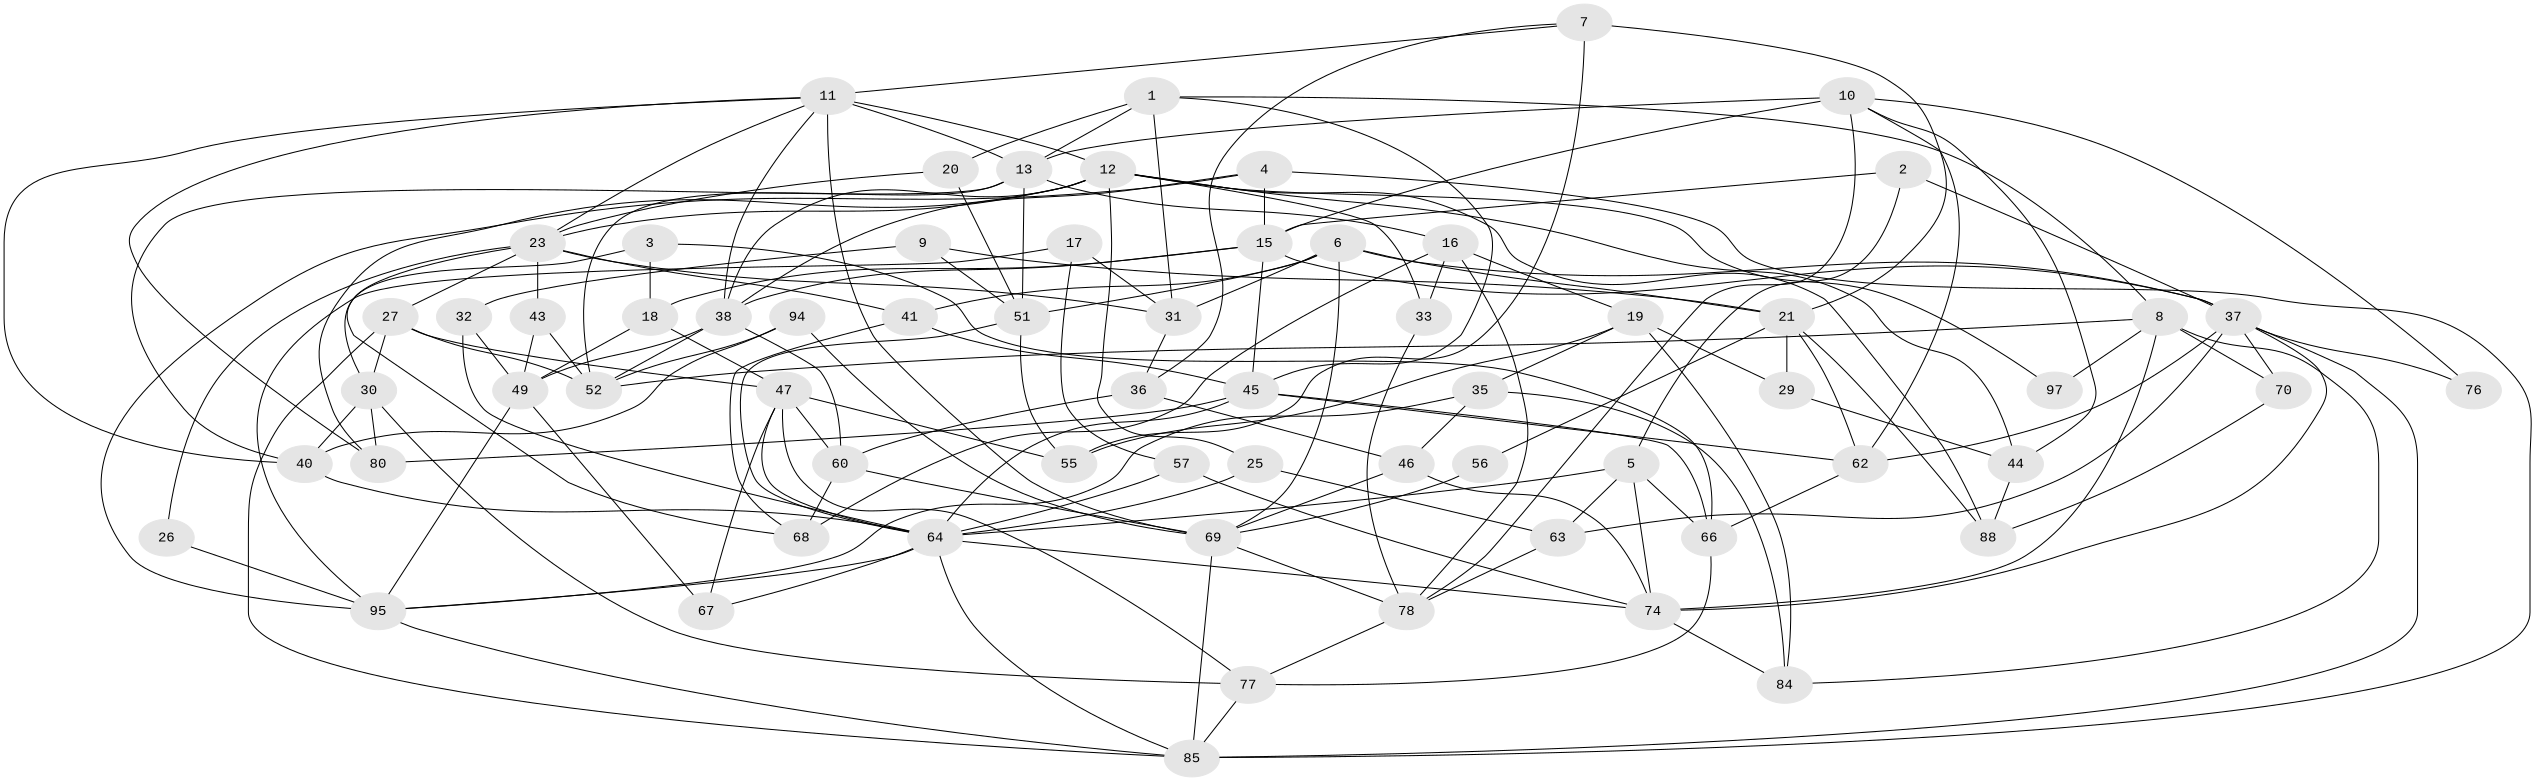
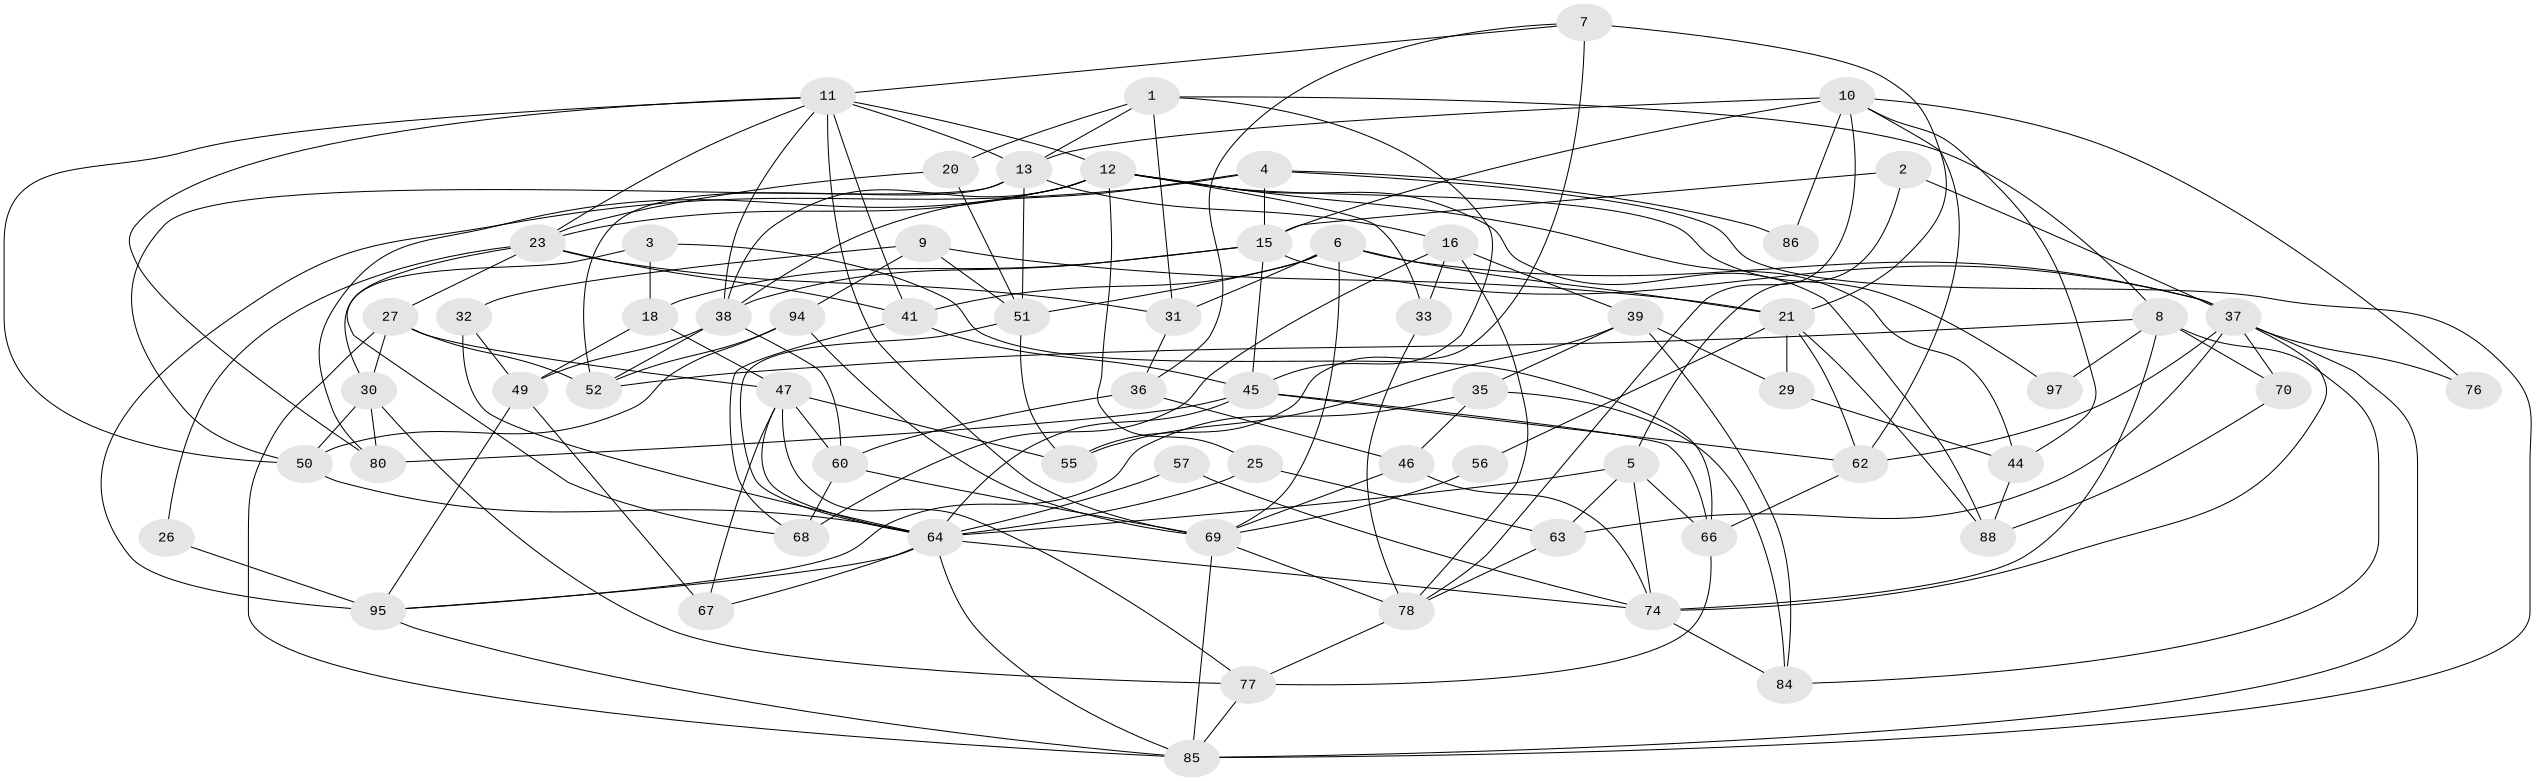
none -> (871, 221)
(1074, 243) -> none
none -> (1791, 243)
none -> (843, 290)
(538, 317) -> none
(1636, 317) -> (1636, 317)
(305, 464) -> (305, 464)
